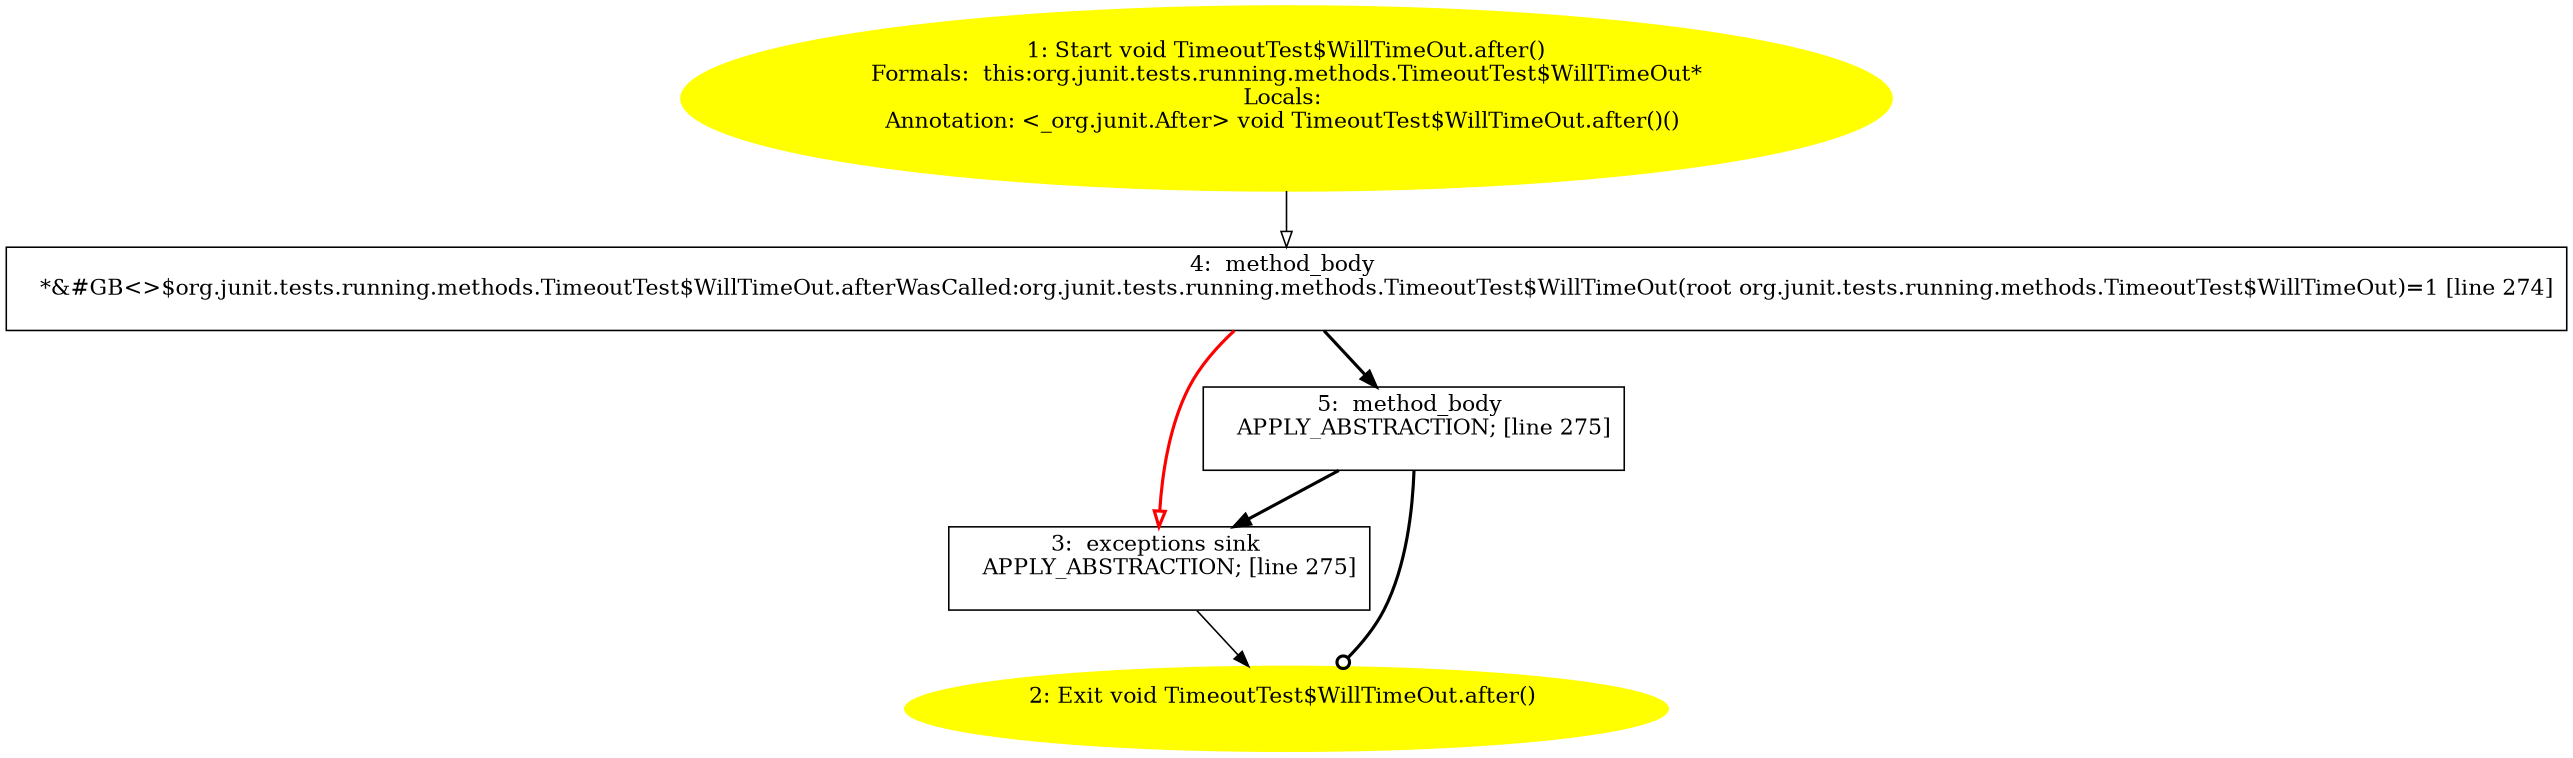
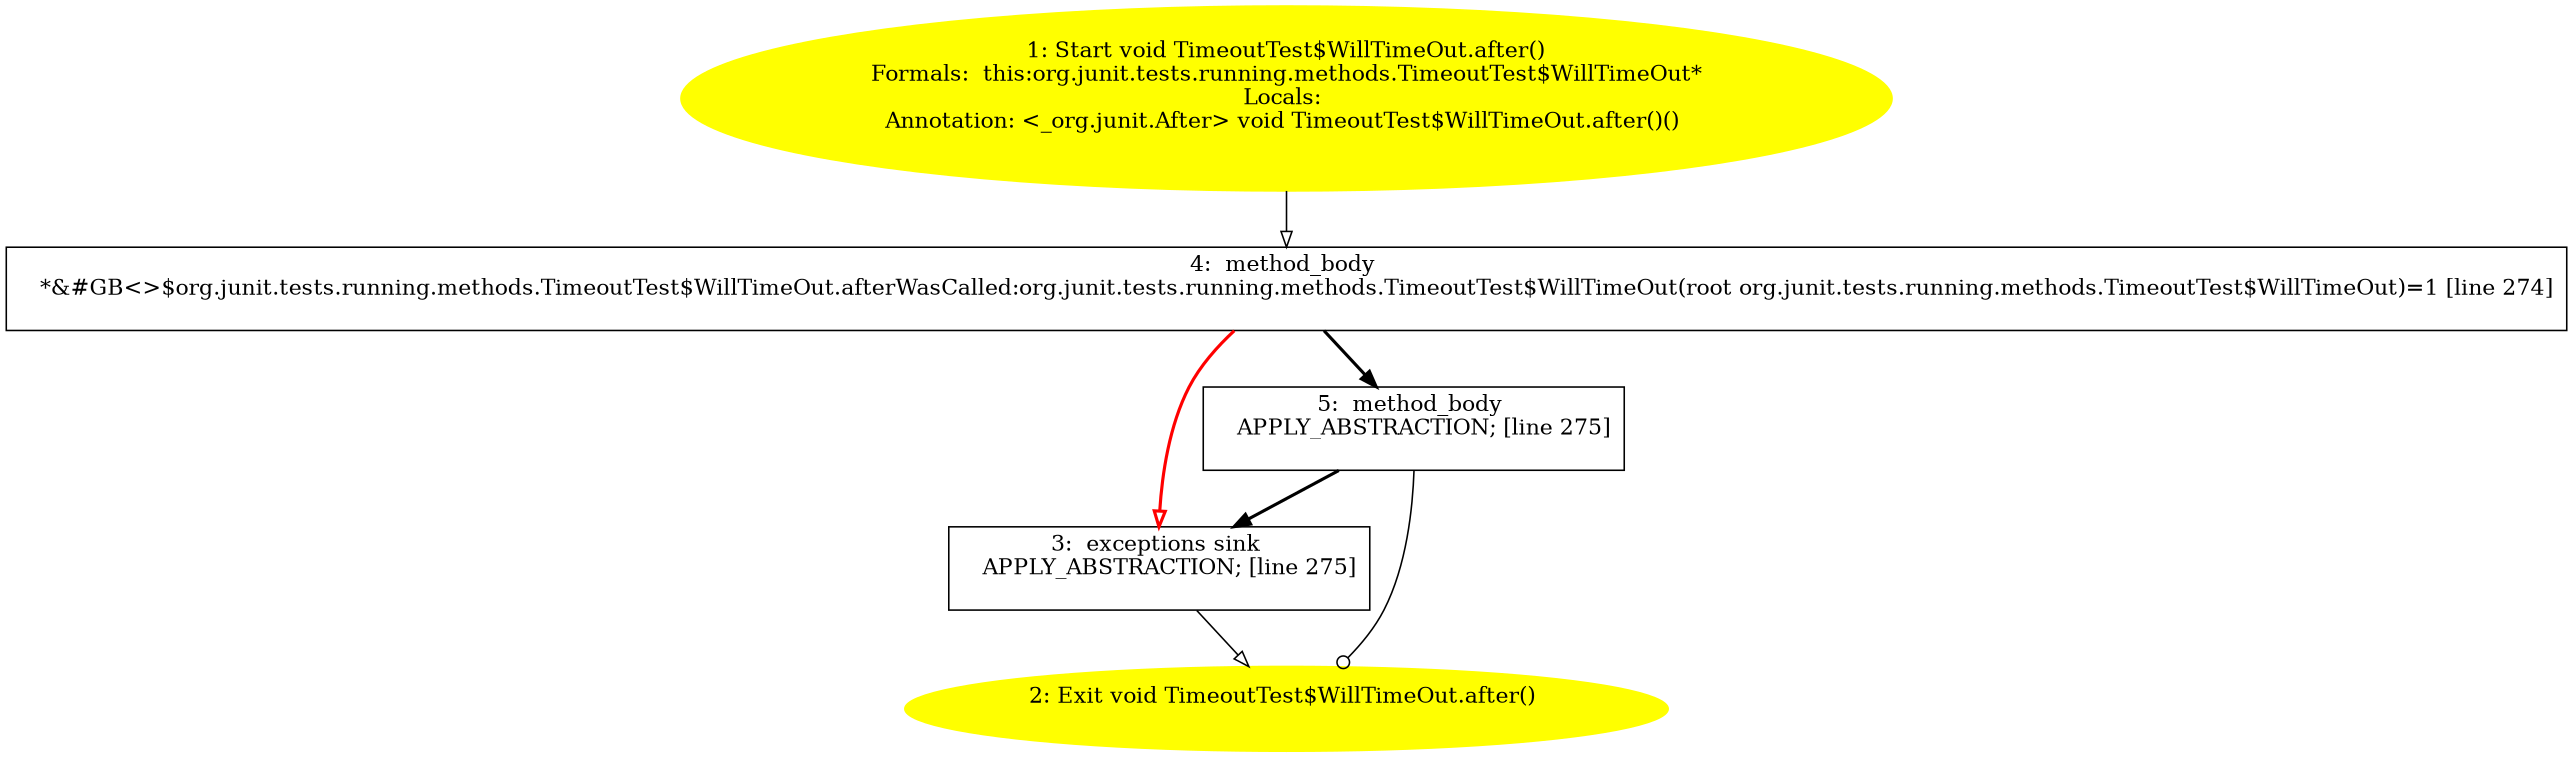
(1399, 571) -> (1399, 571)
(1217, 633) -> (1217, 633)
